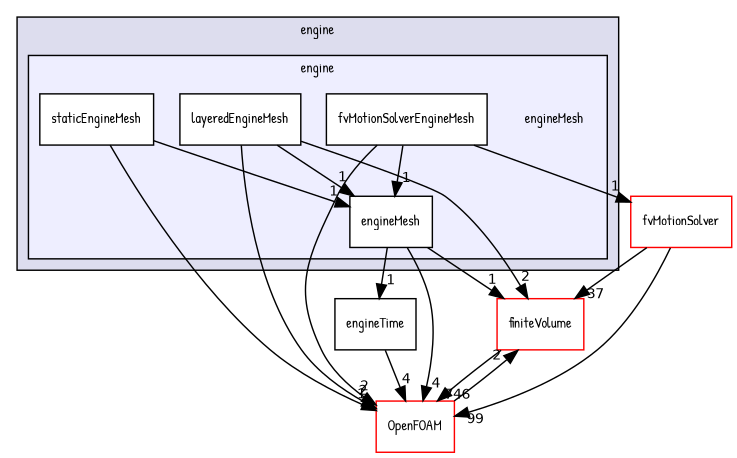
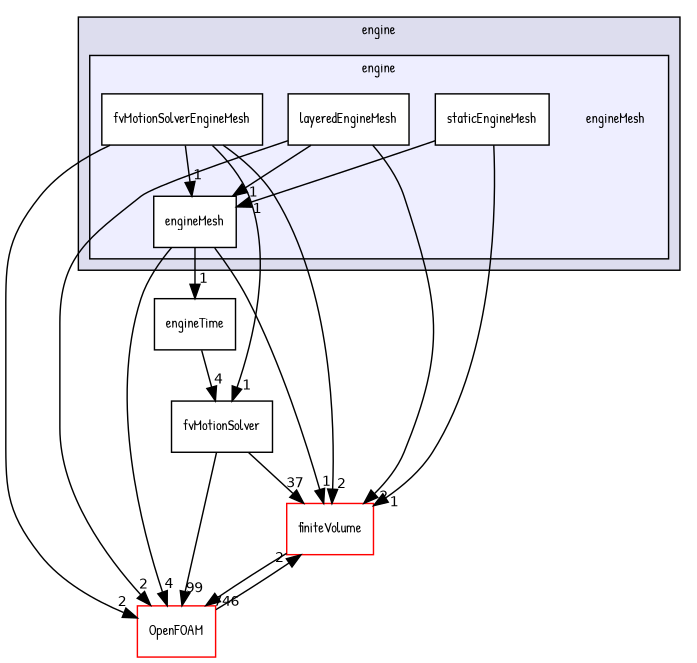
(681, 222) -> (222, 427)
(216, 296) -> (478, 336)
none -> (316, 303)
(393, 369) -> (207, 369)
